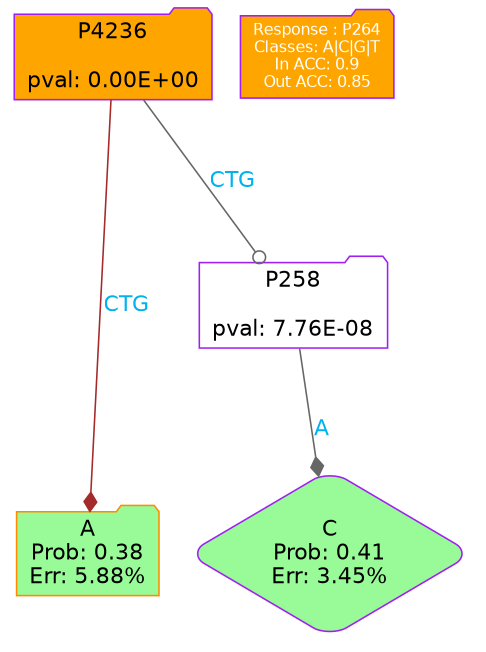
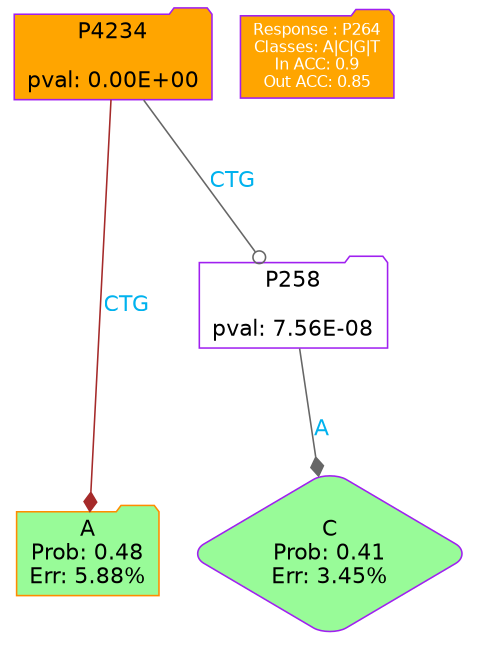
(113, 57) -> (113, 57)
(293, 305) -> (293, 305)
(88, 554) -> (88, 554)
